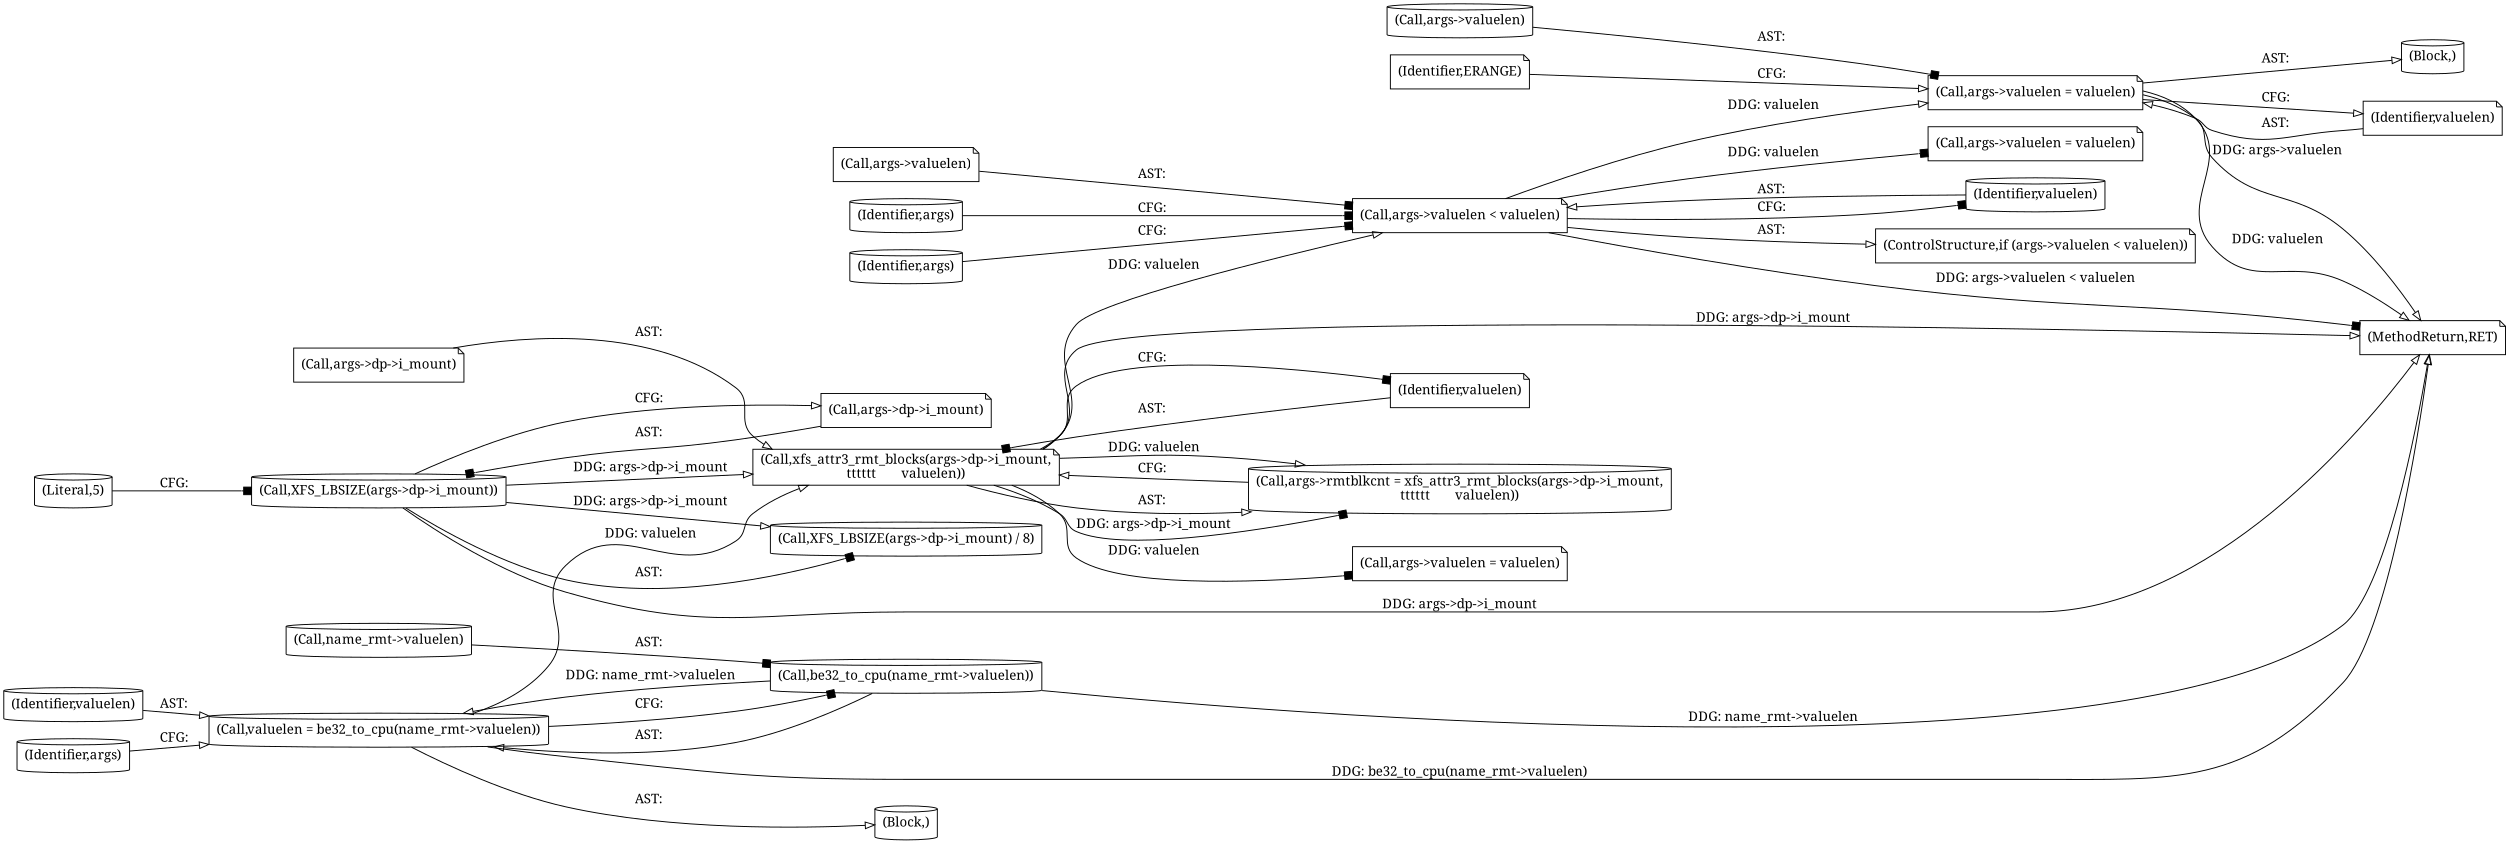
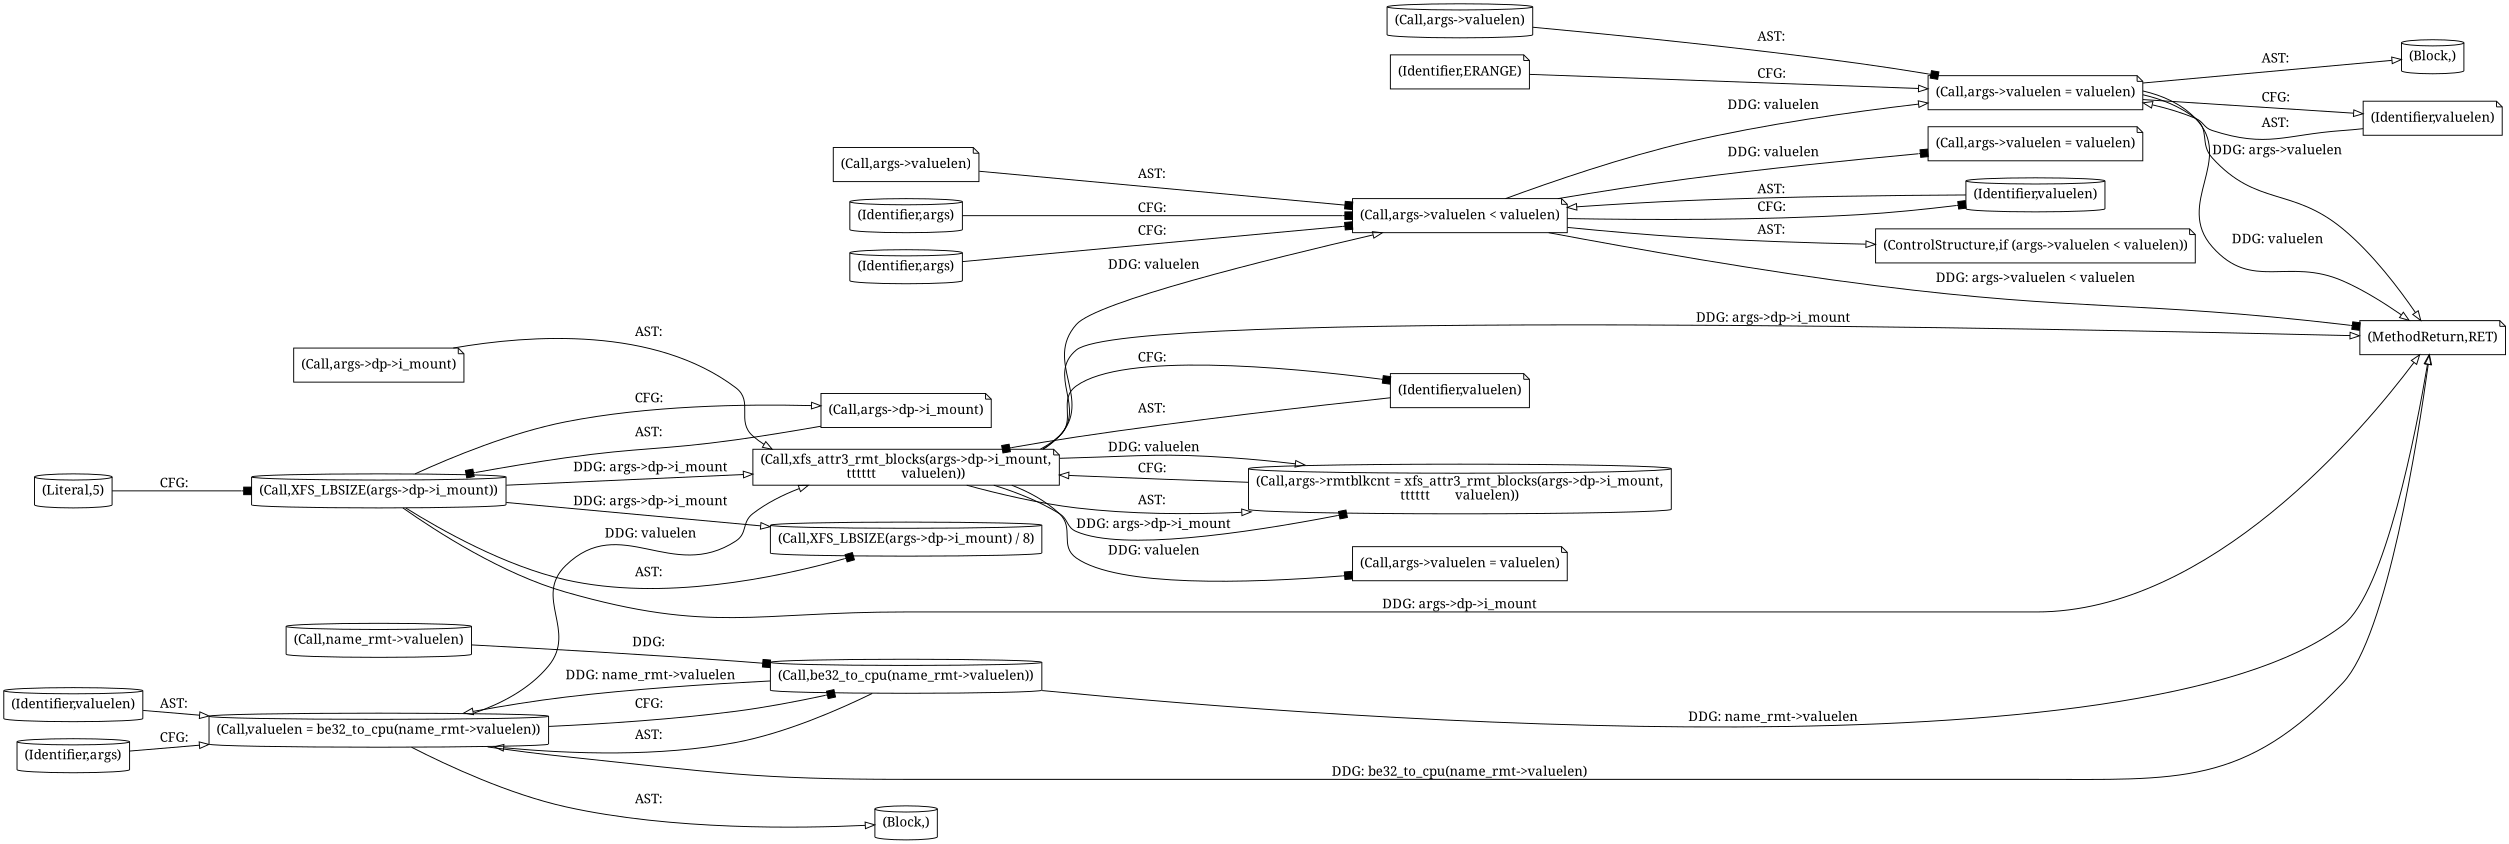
(651, 643) -> (651, 643)
